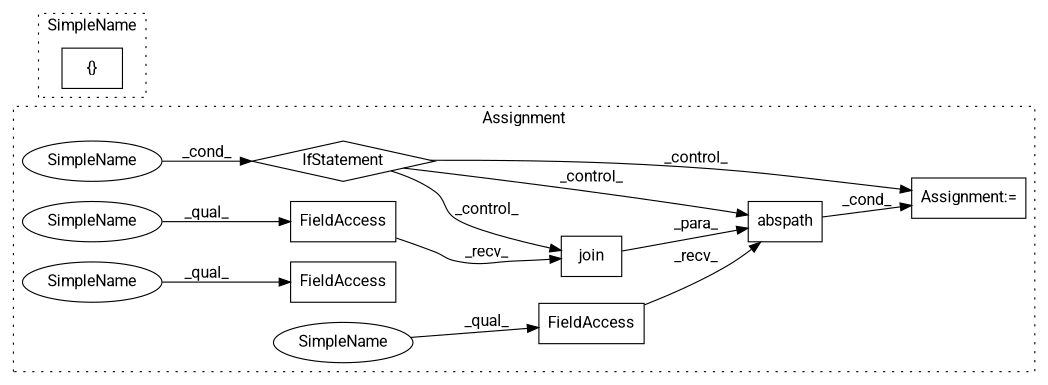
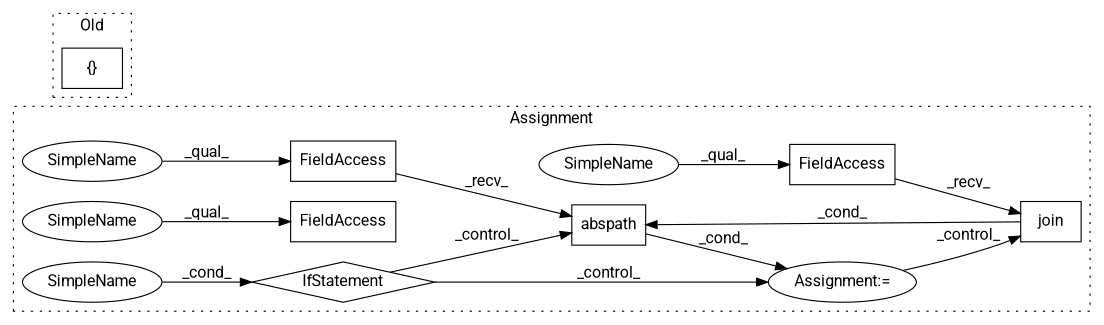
(92, 26) -> (92, 26)
(969, 198) -> (842, 282)
(463, 223) -> (957, 257)
(696, 224) -> (842, 213)
